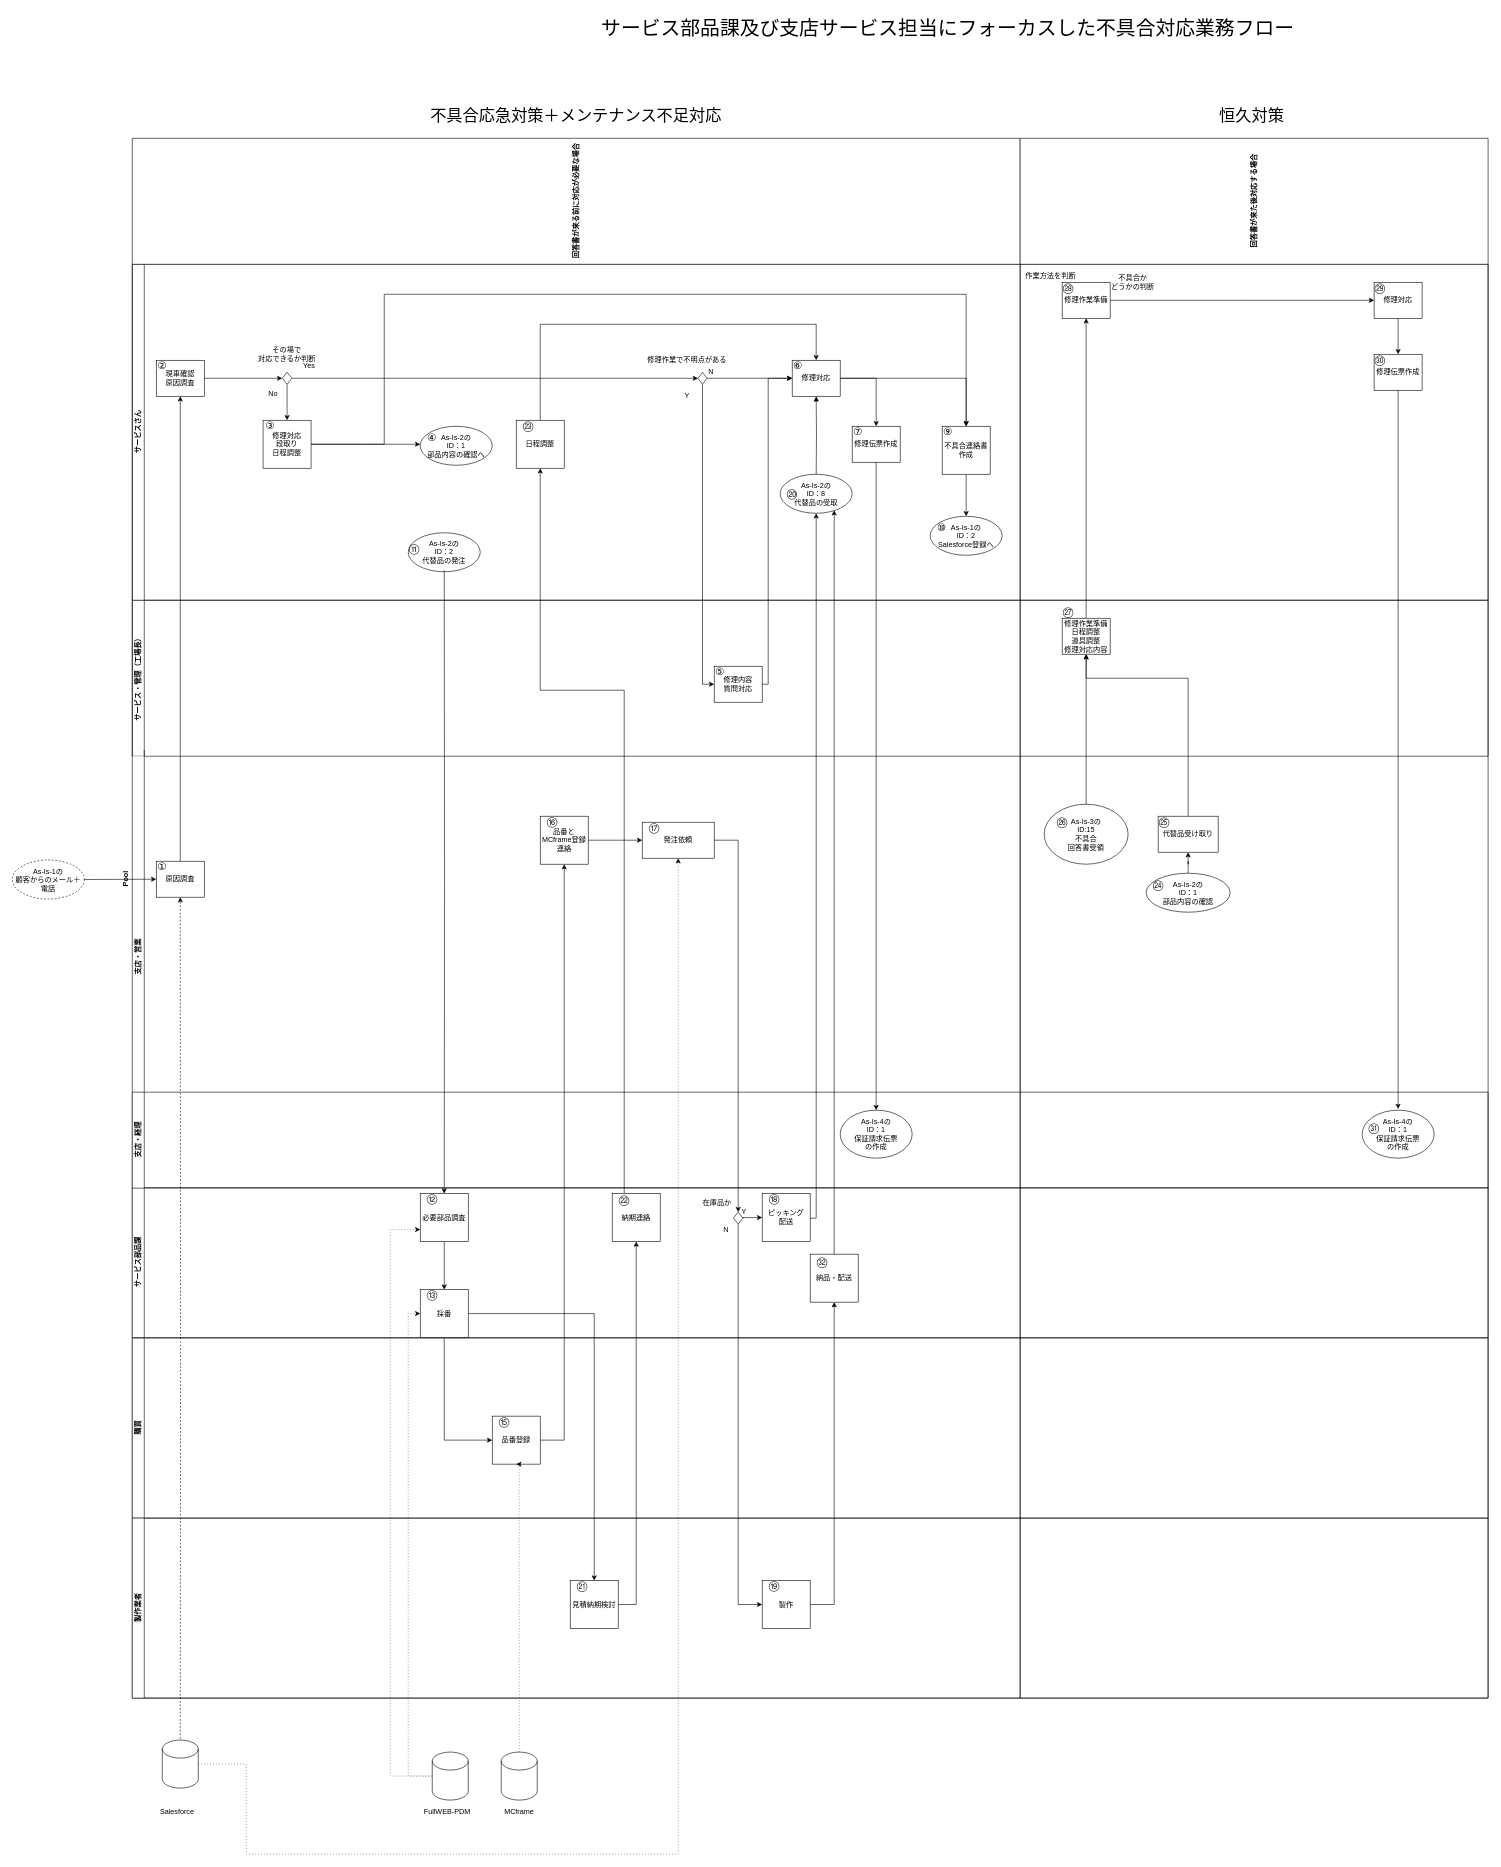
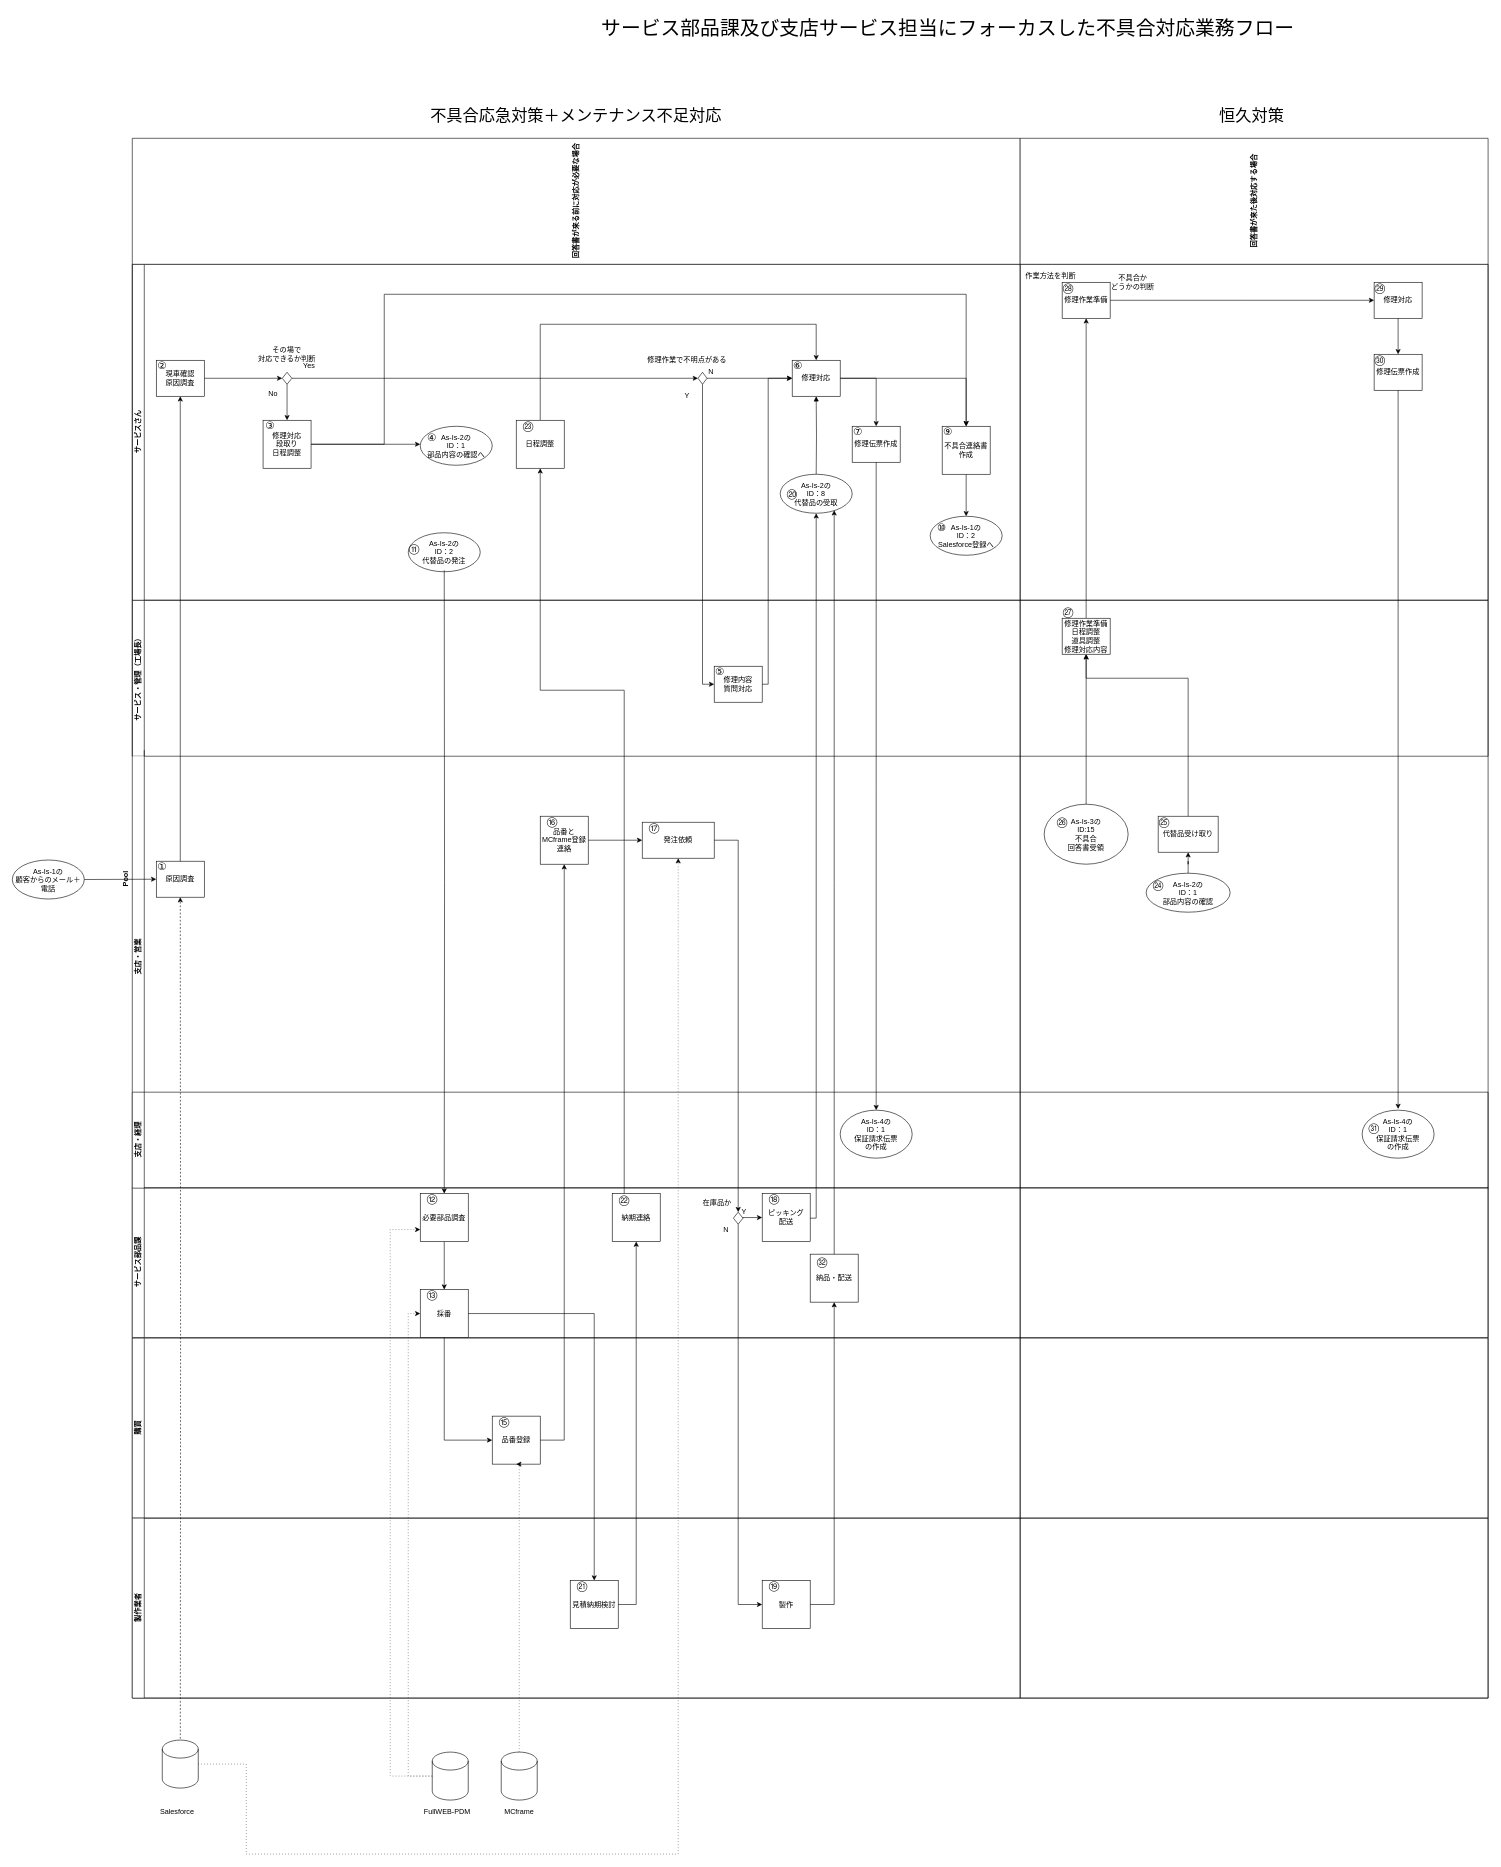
(48, 880) -> (48, 880)
